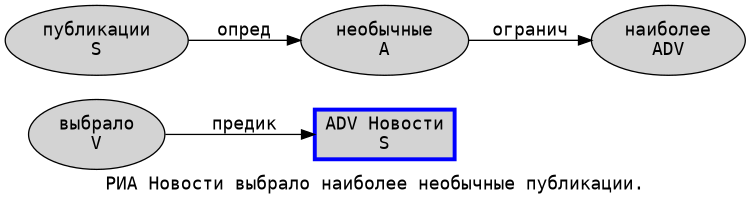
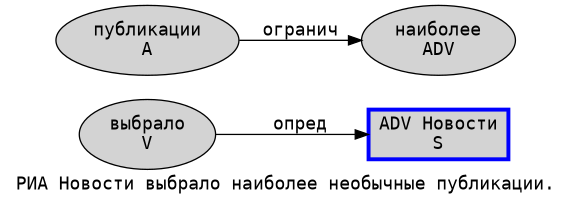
(97, 40) -> none
(385, 40) -> (147, 40)
(244, 125) -> (300, 125)
